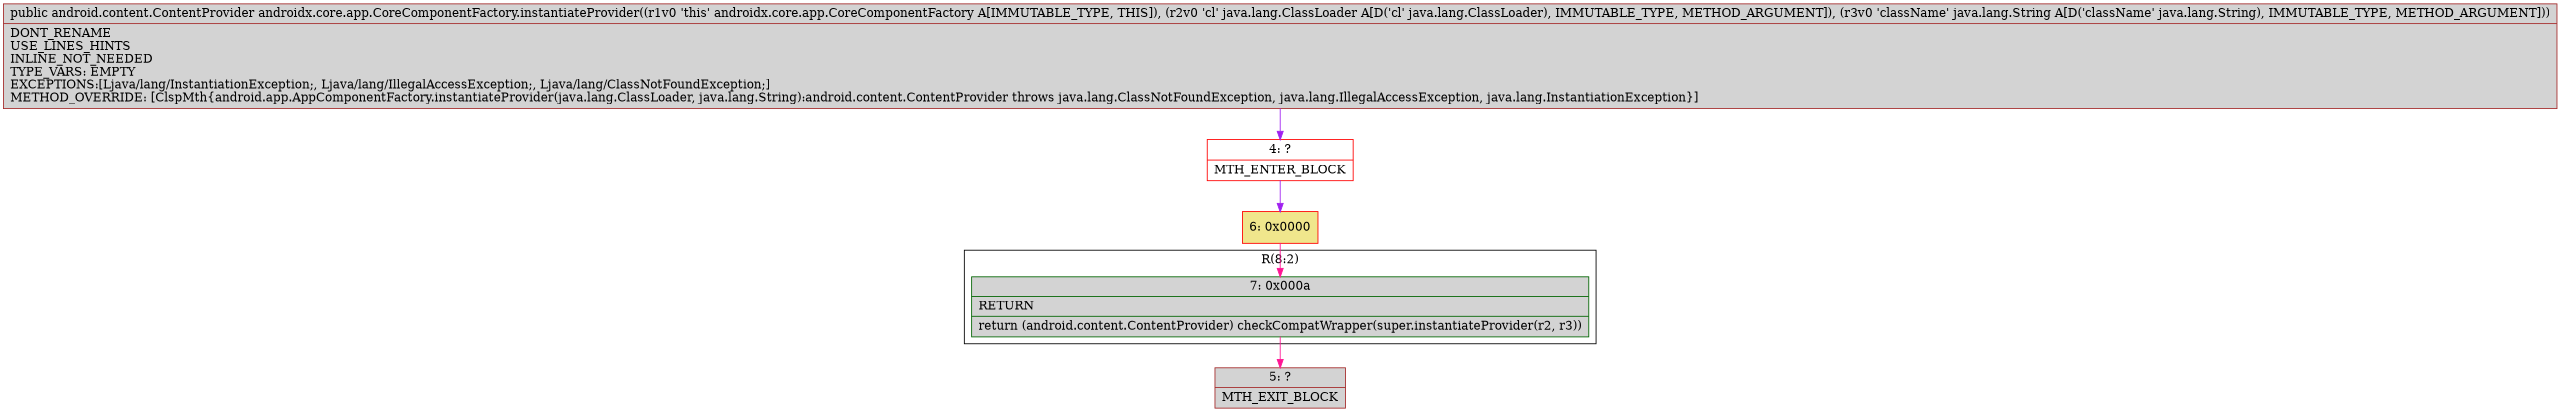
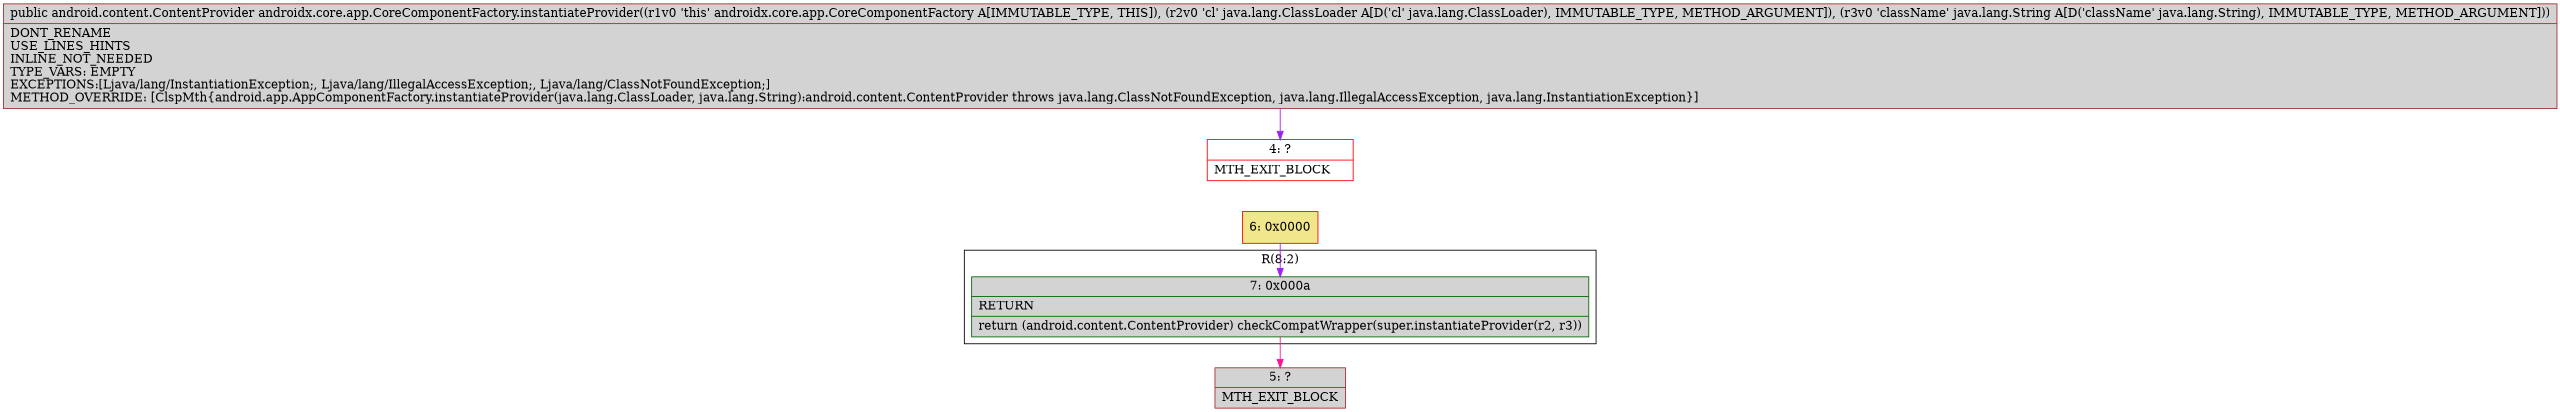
(1280, 170) -> (1272, 170)
(1280, 192) -> none
(1280, 256) -> (1280, 256)
